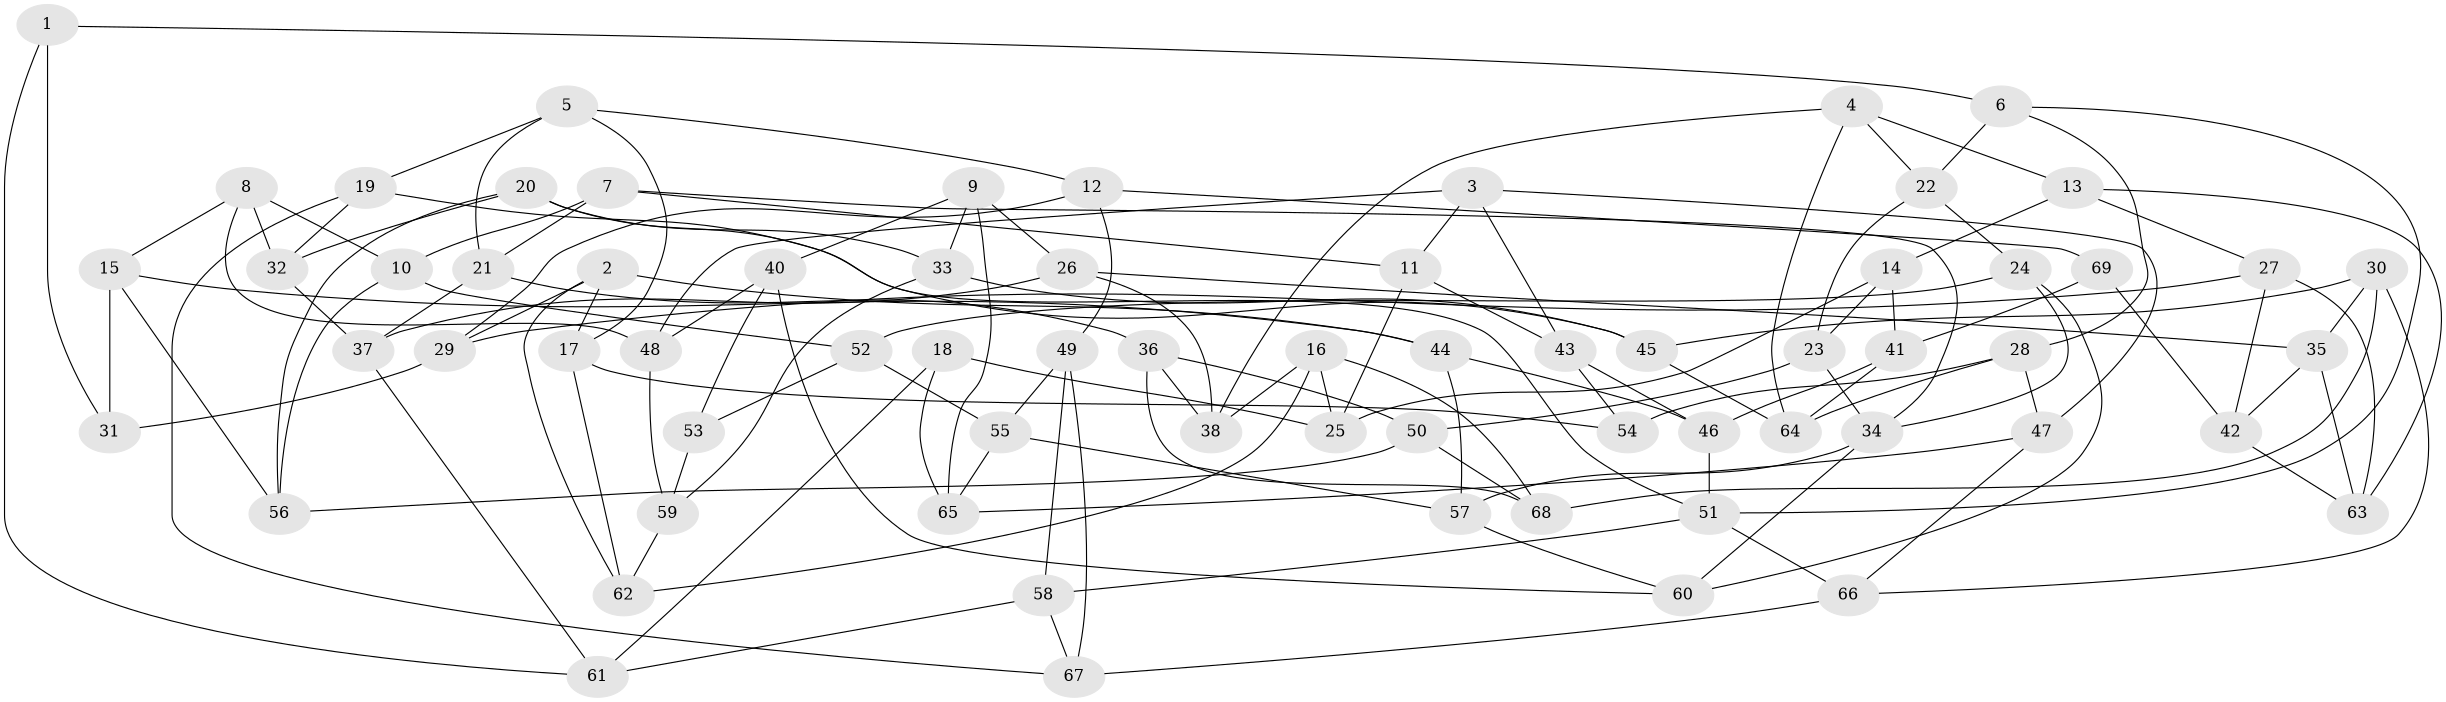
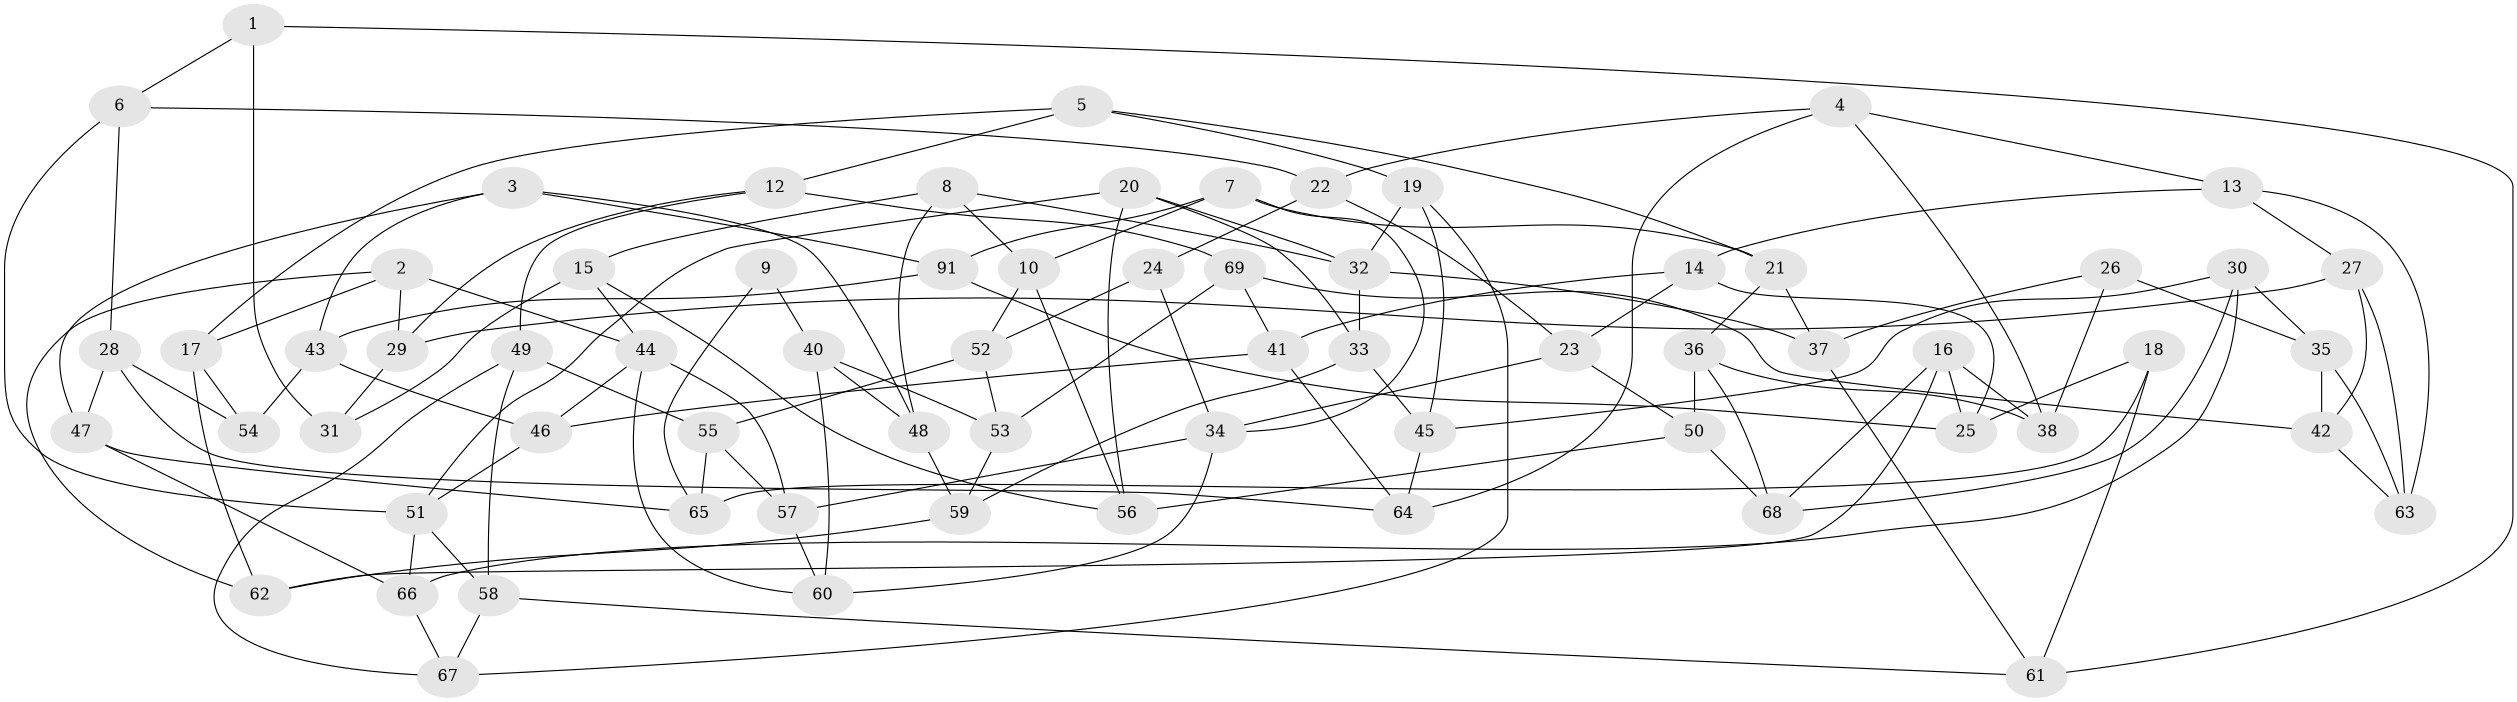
(957, 232) -> (1359, 306)
(1032, 238) -> none
(1410, 269) -> (947, 269)
none -> (1118, 351)
(2022, 496) -> (654, 526)
